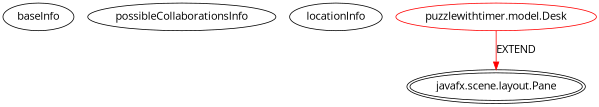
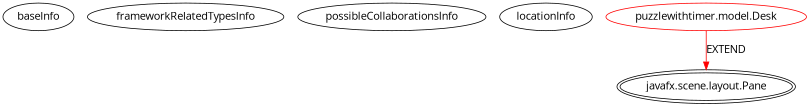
none -> (186, 17)
